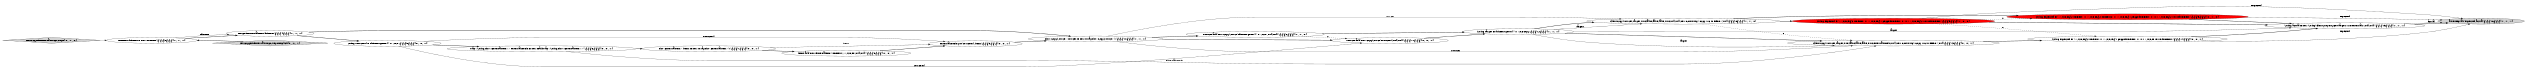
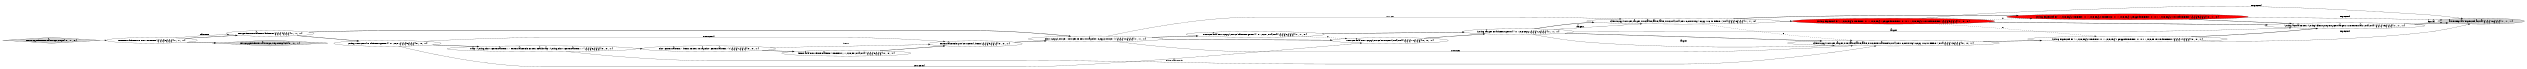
(221, 41) -> (201, 43)
